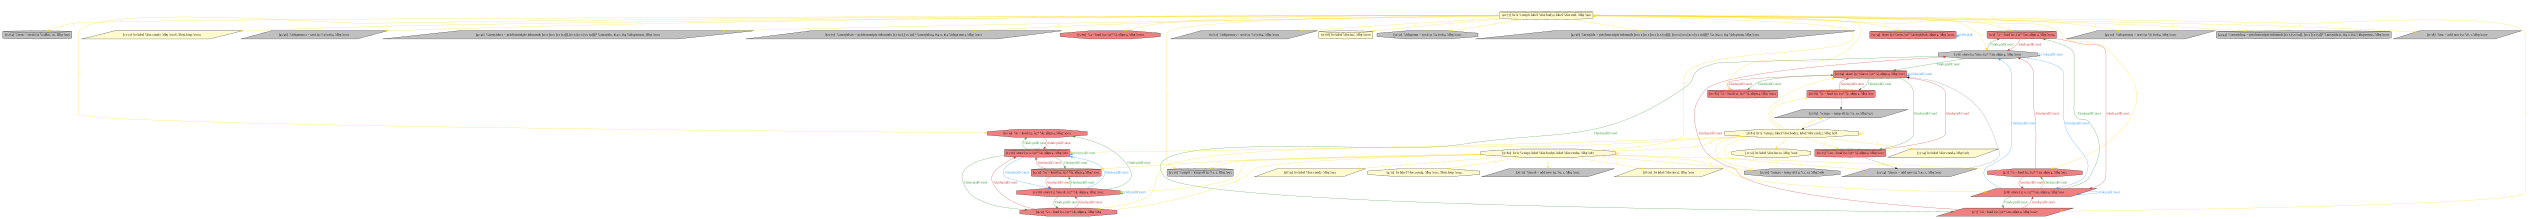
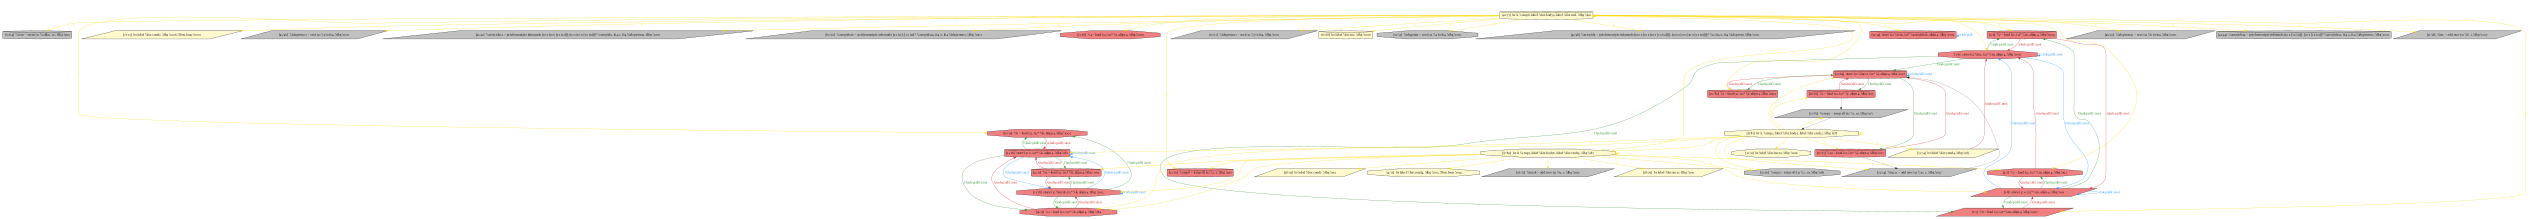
(1988, 55) -> (1988, 55)
(1697, 133) -> (1984, 108)
(1200, 173) -> (1200, 173)
